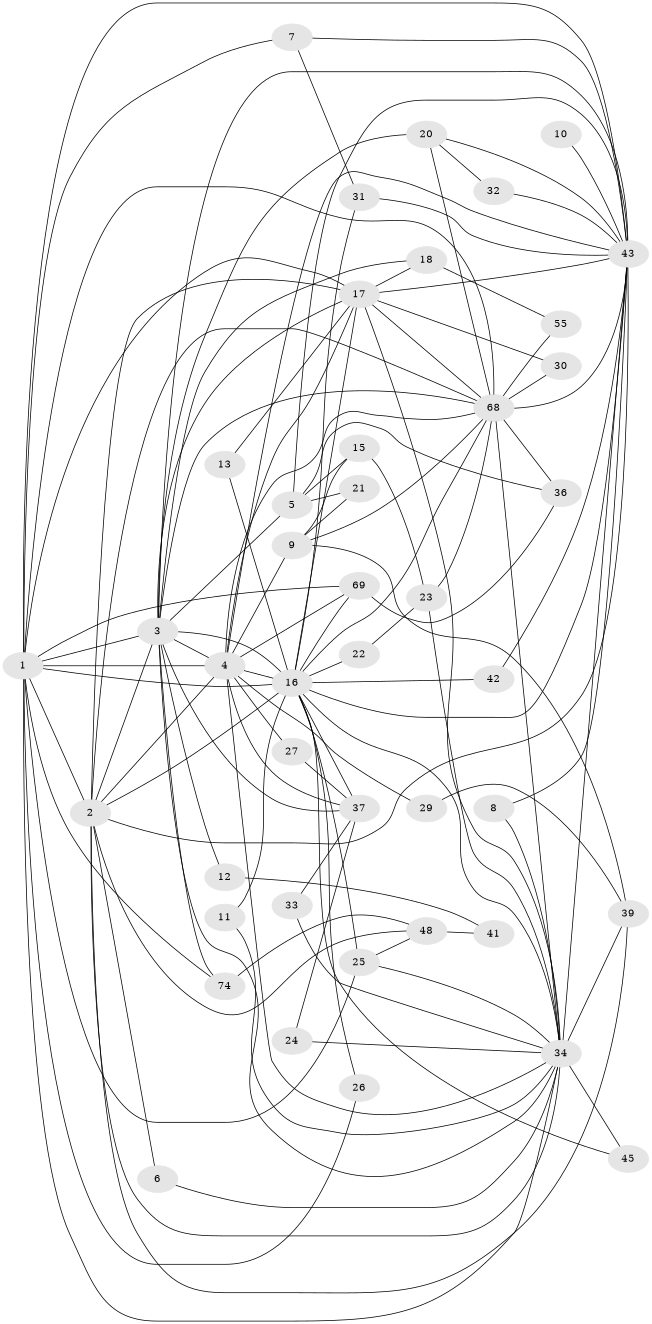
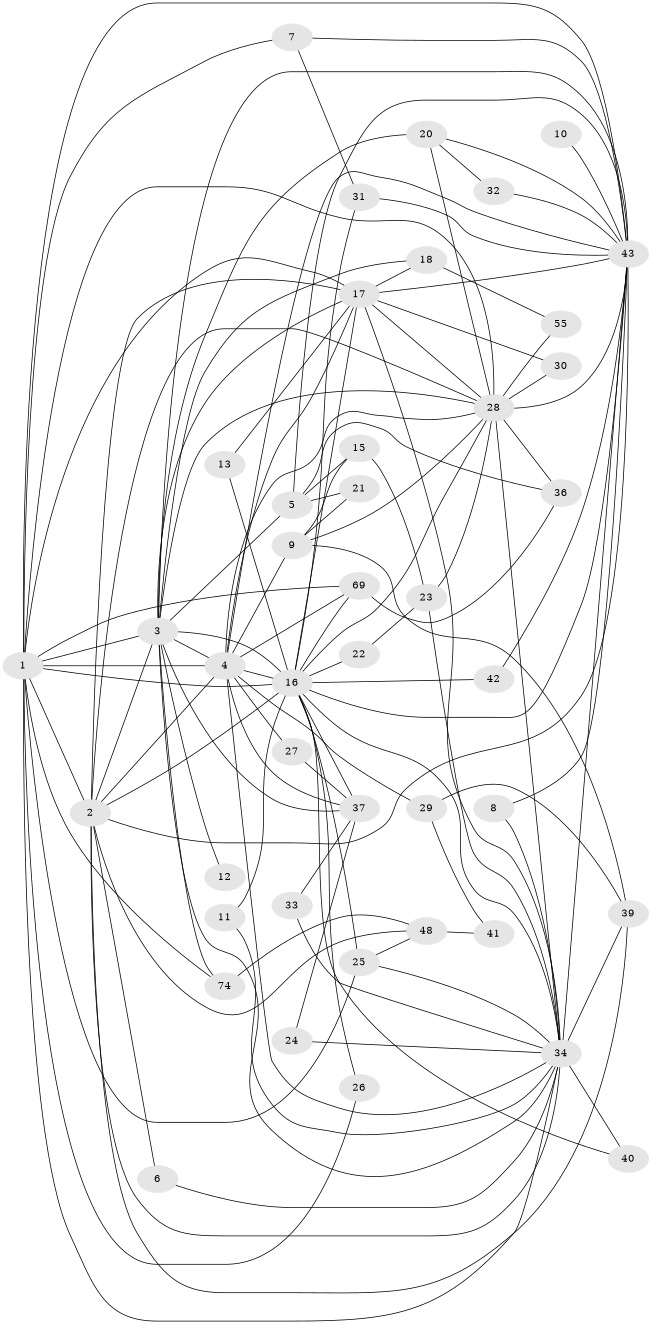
(494, 408) -> (494, 408)
(364, 891) -> (454, 874)
(628, 1159) -> (628, 1159)
